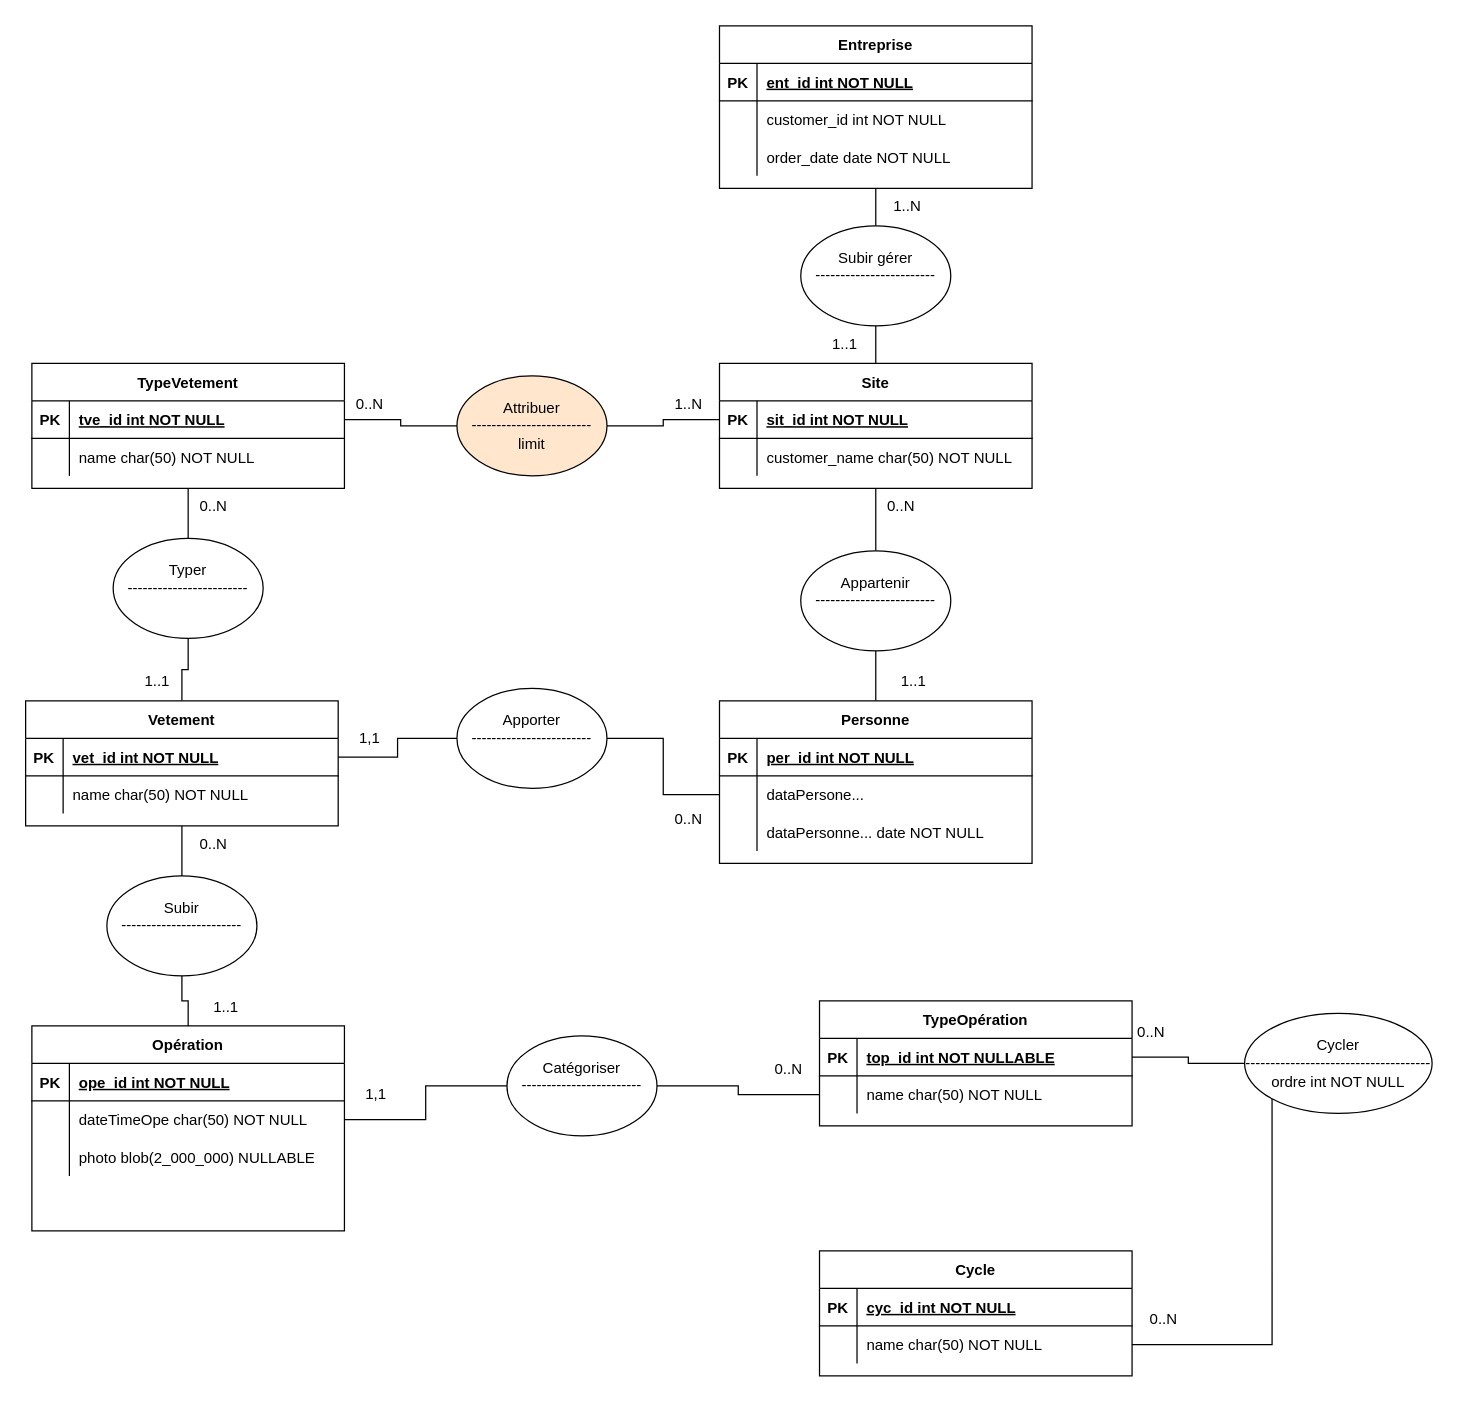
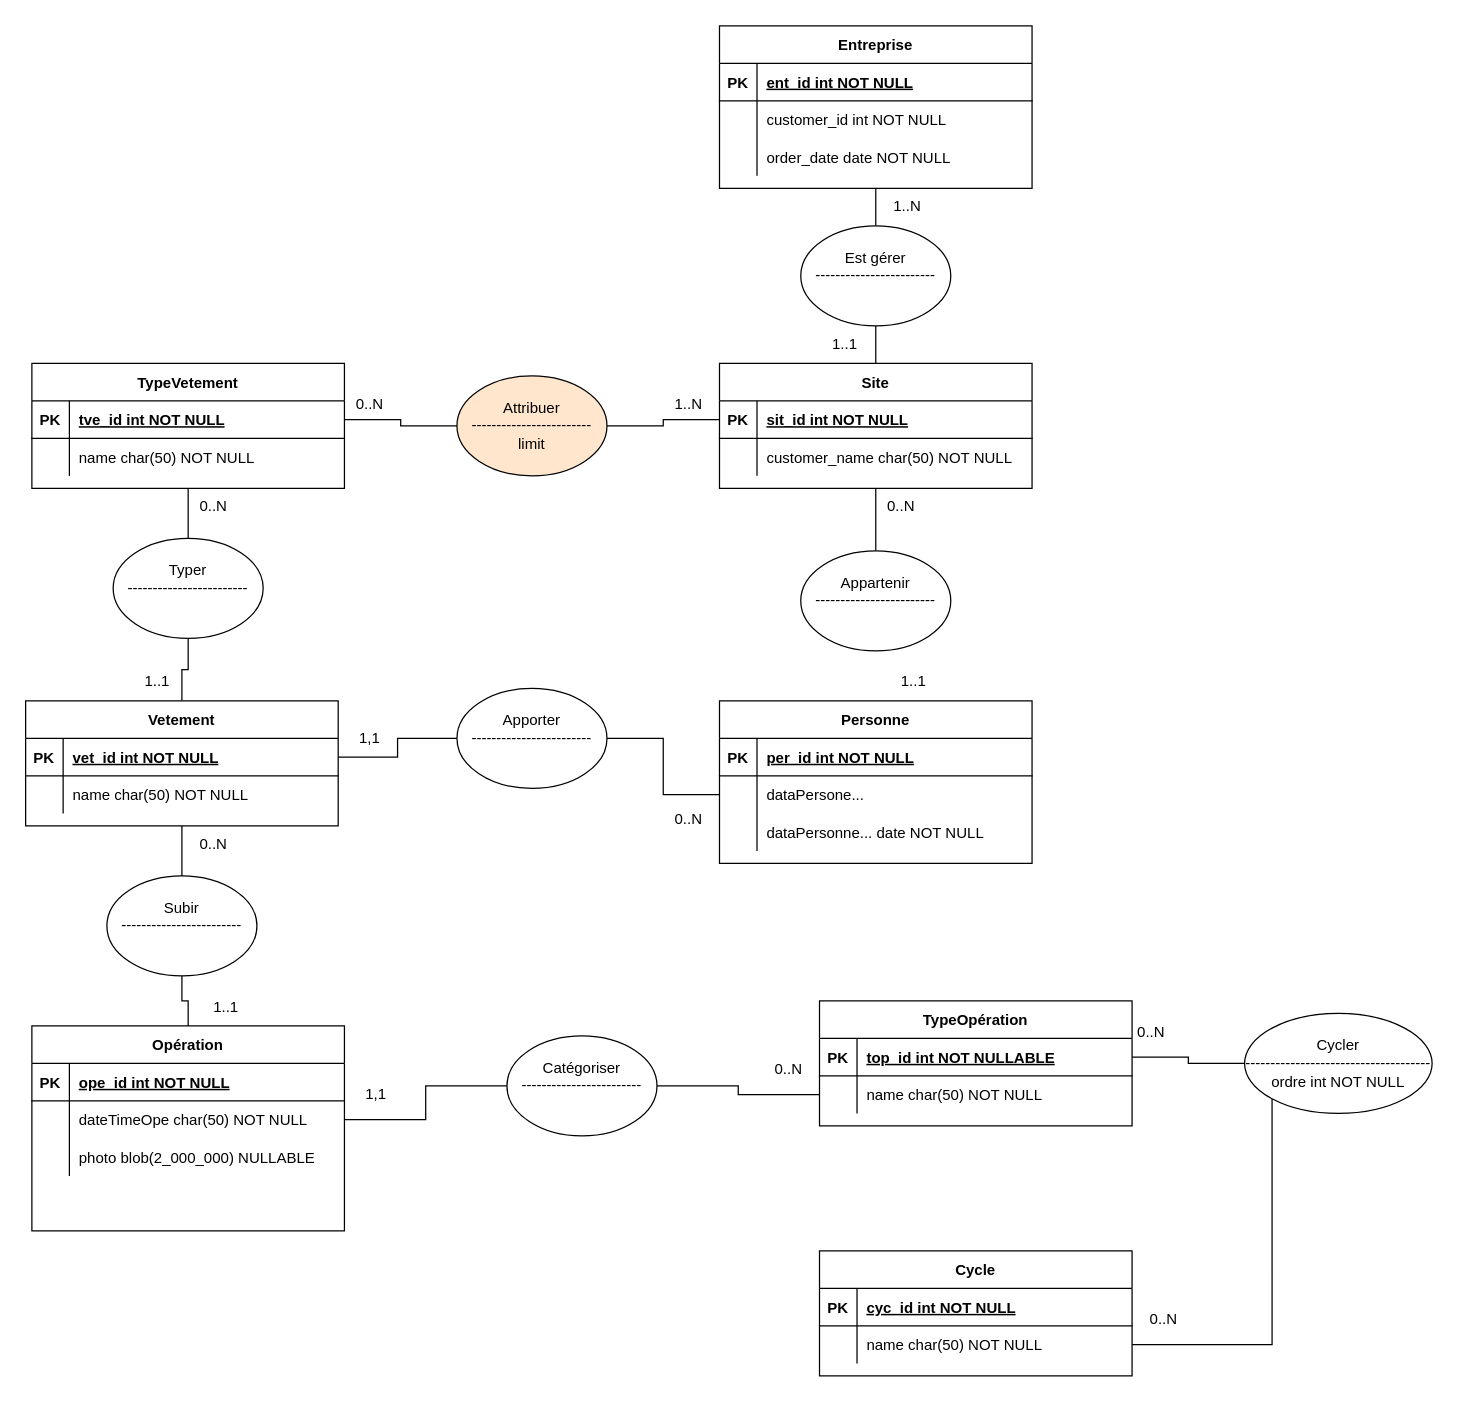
(876, 276) -> (876, 276)
(876, 676) -> none
